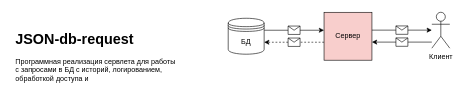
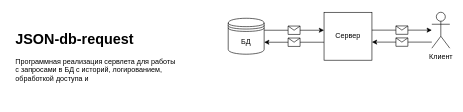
(348, 36) -> (348, 36)
(312, 42) -> (312, 42)
